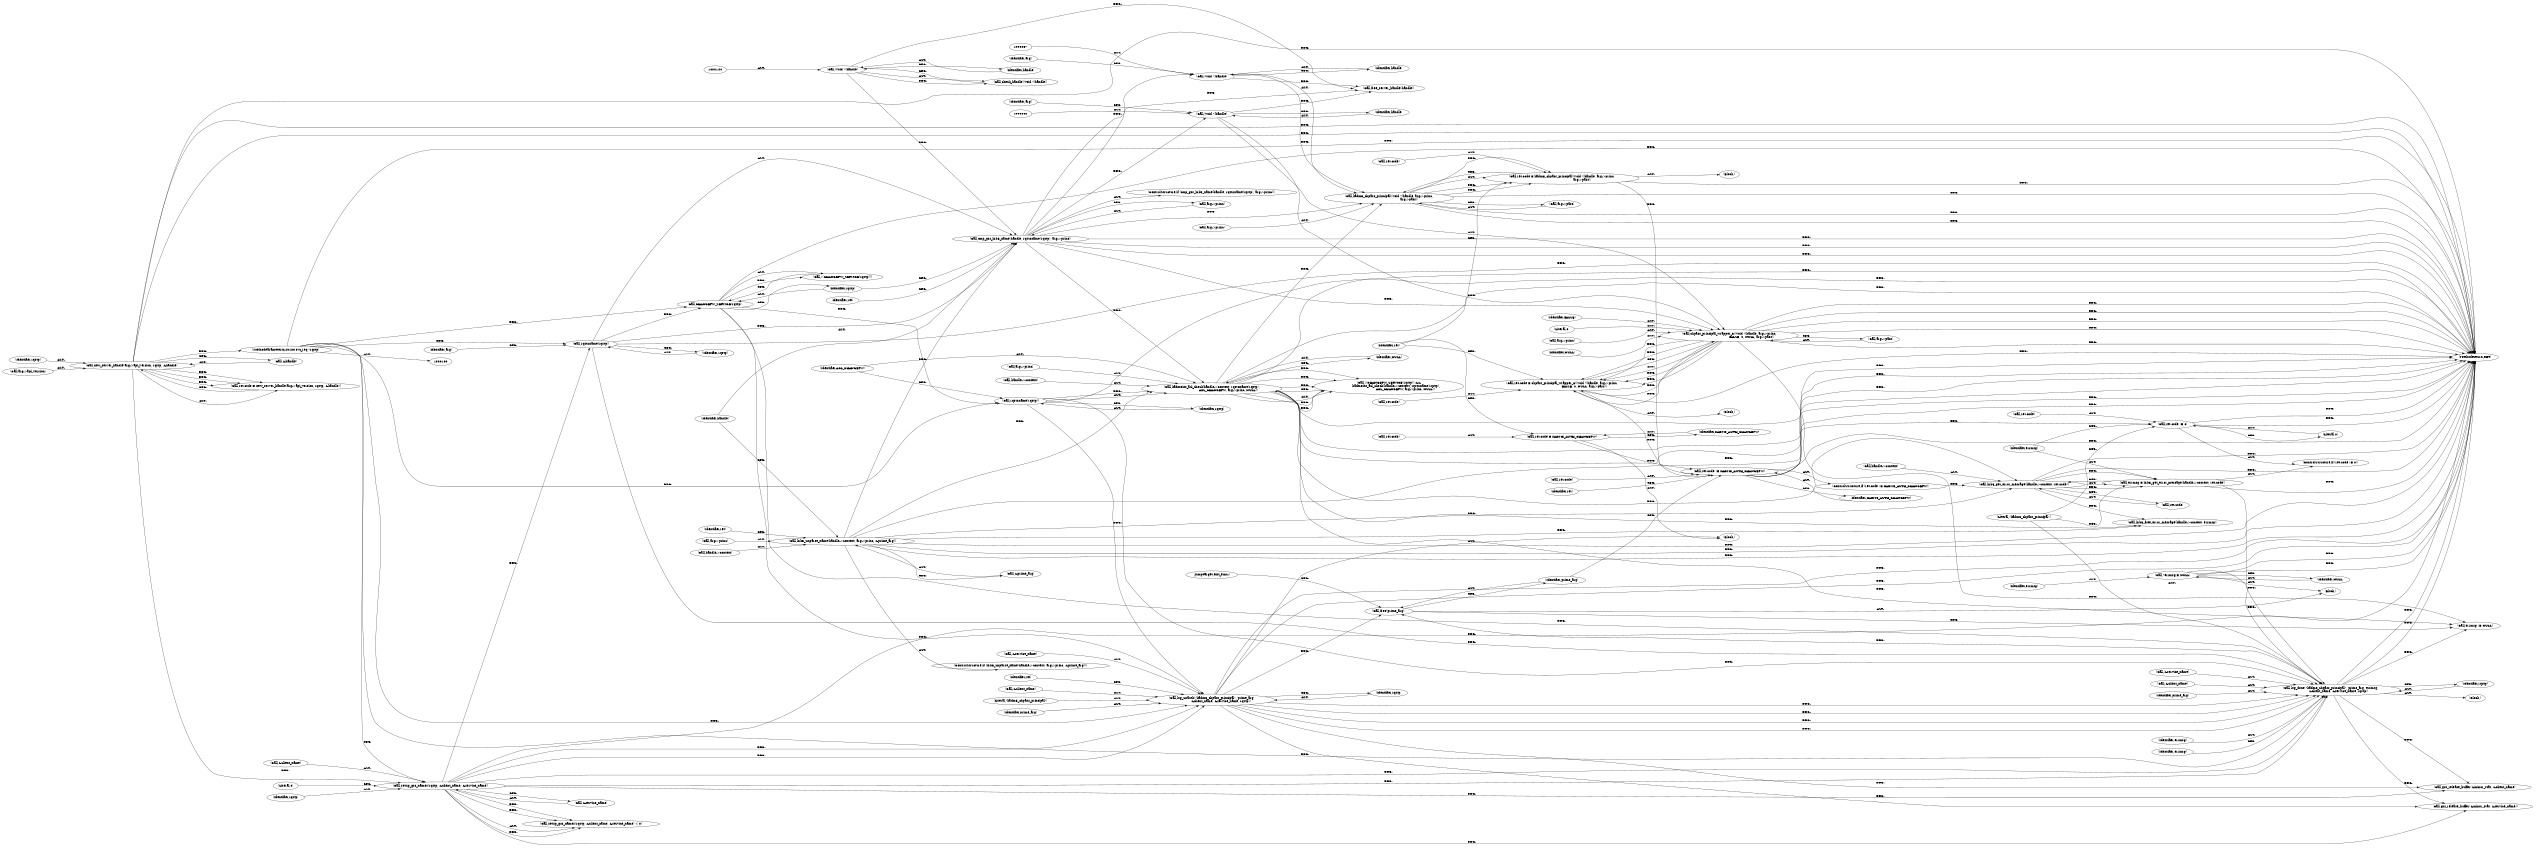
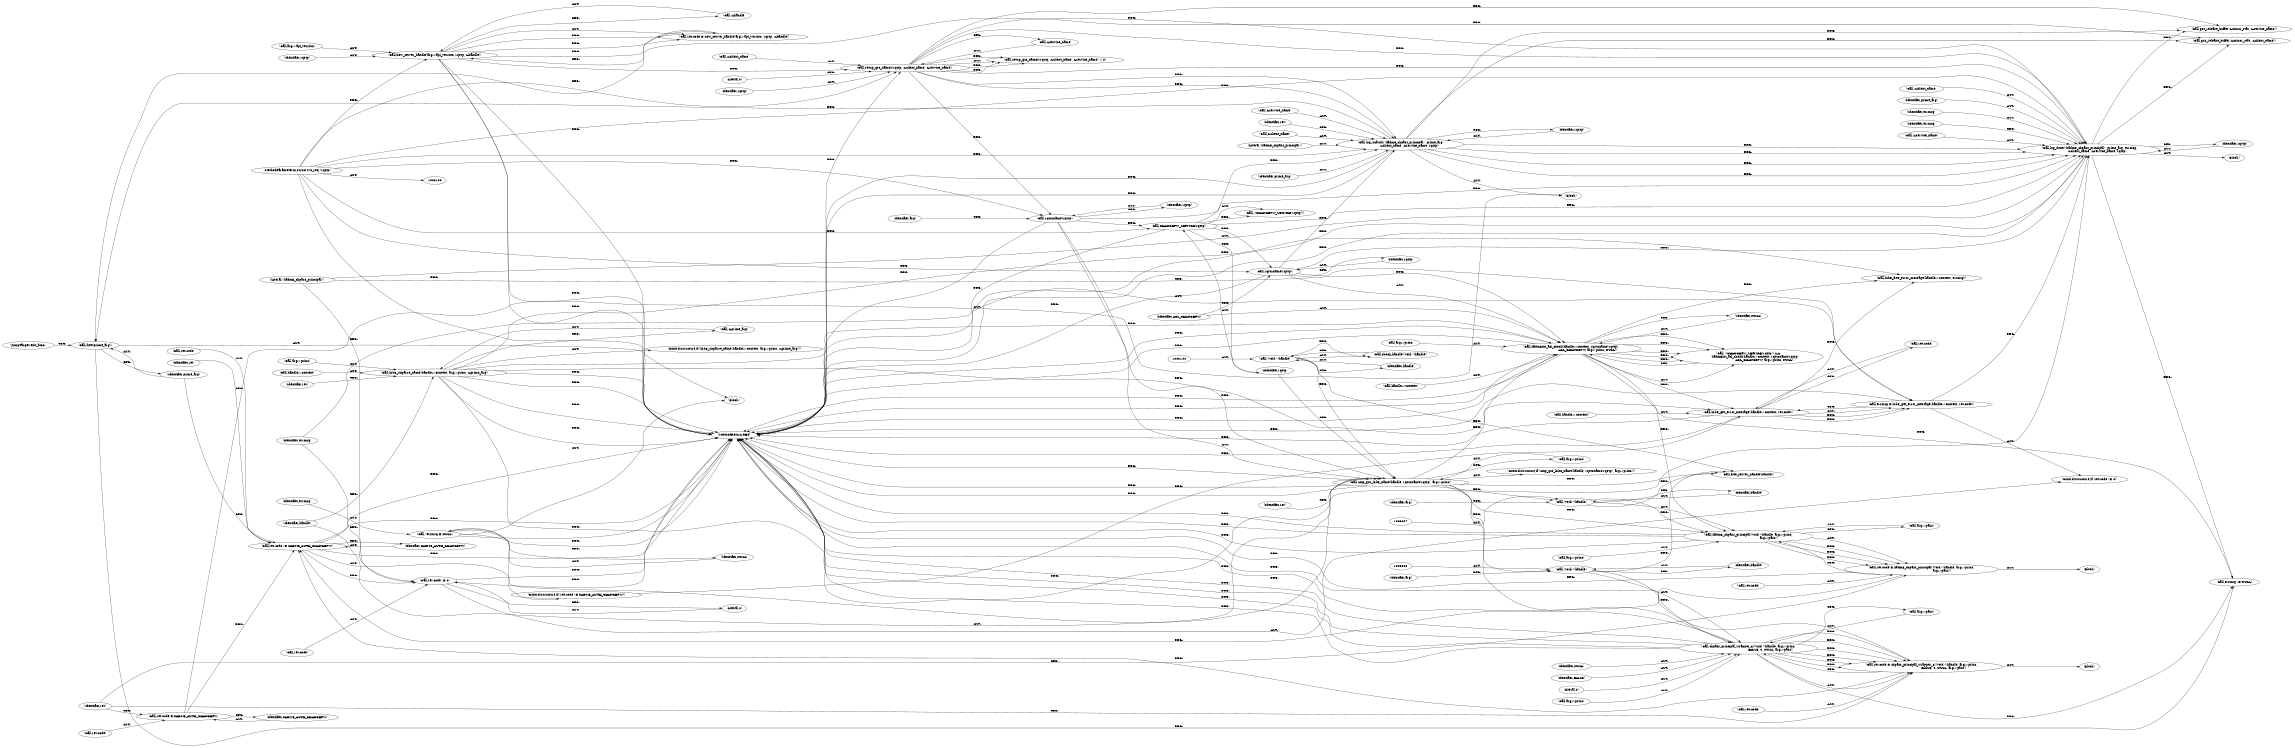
(770, 283) -> none
(194, 354) -> (351, 107)
(1479, 636) -> (826, 212)
